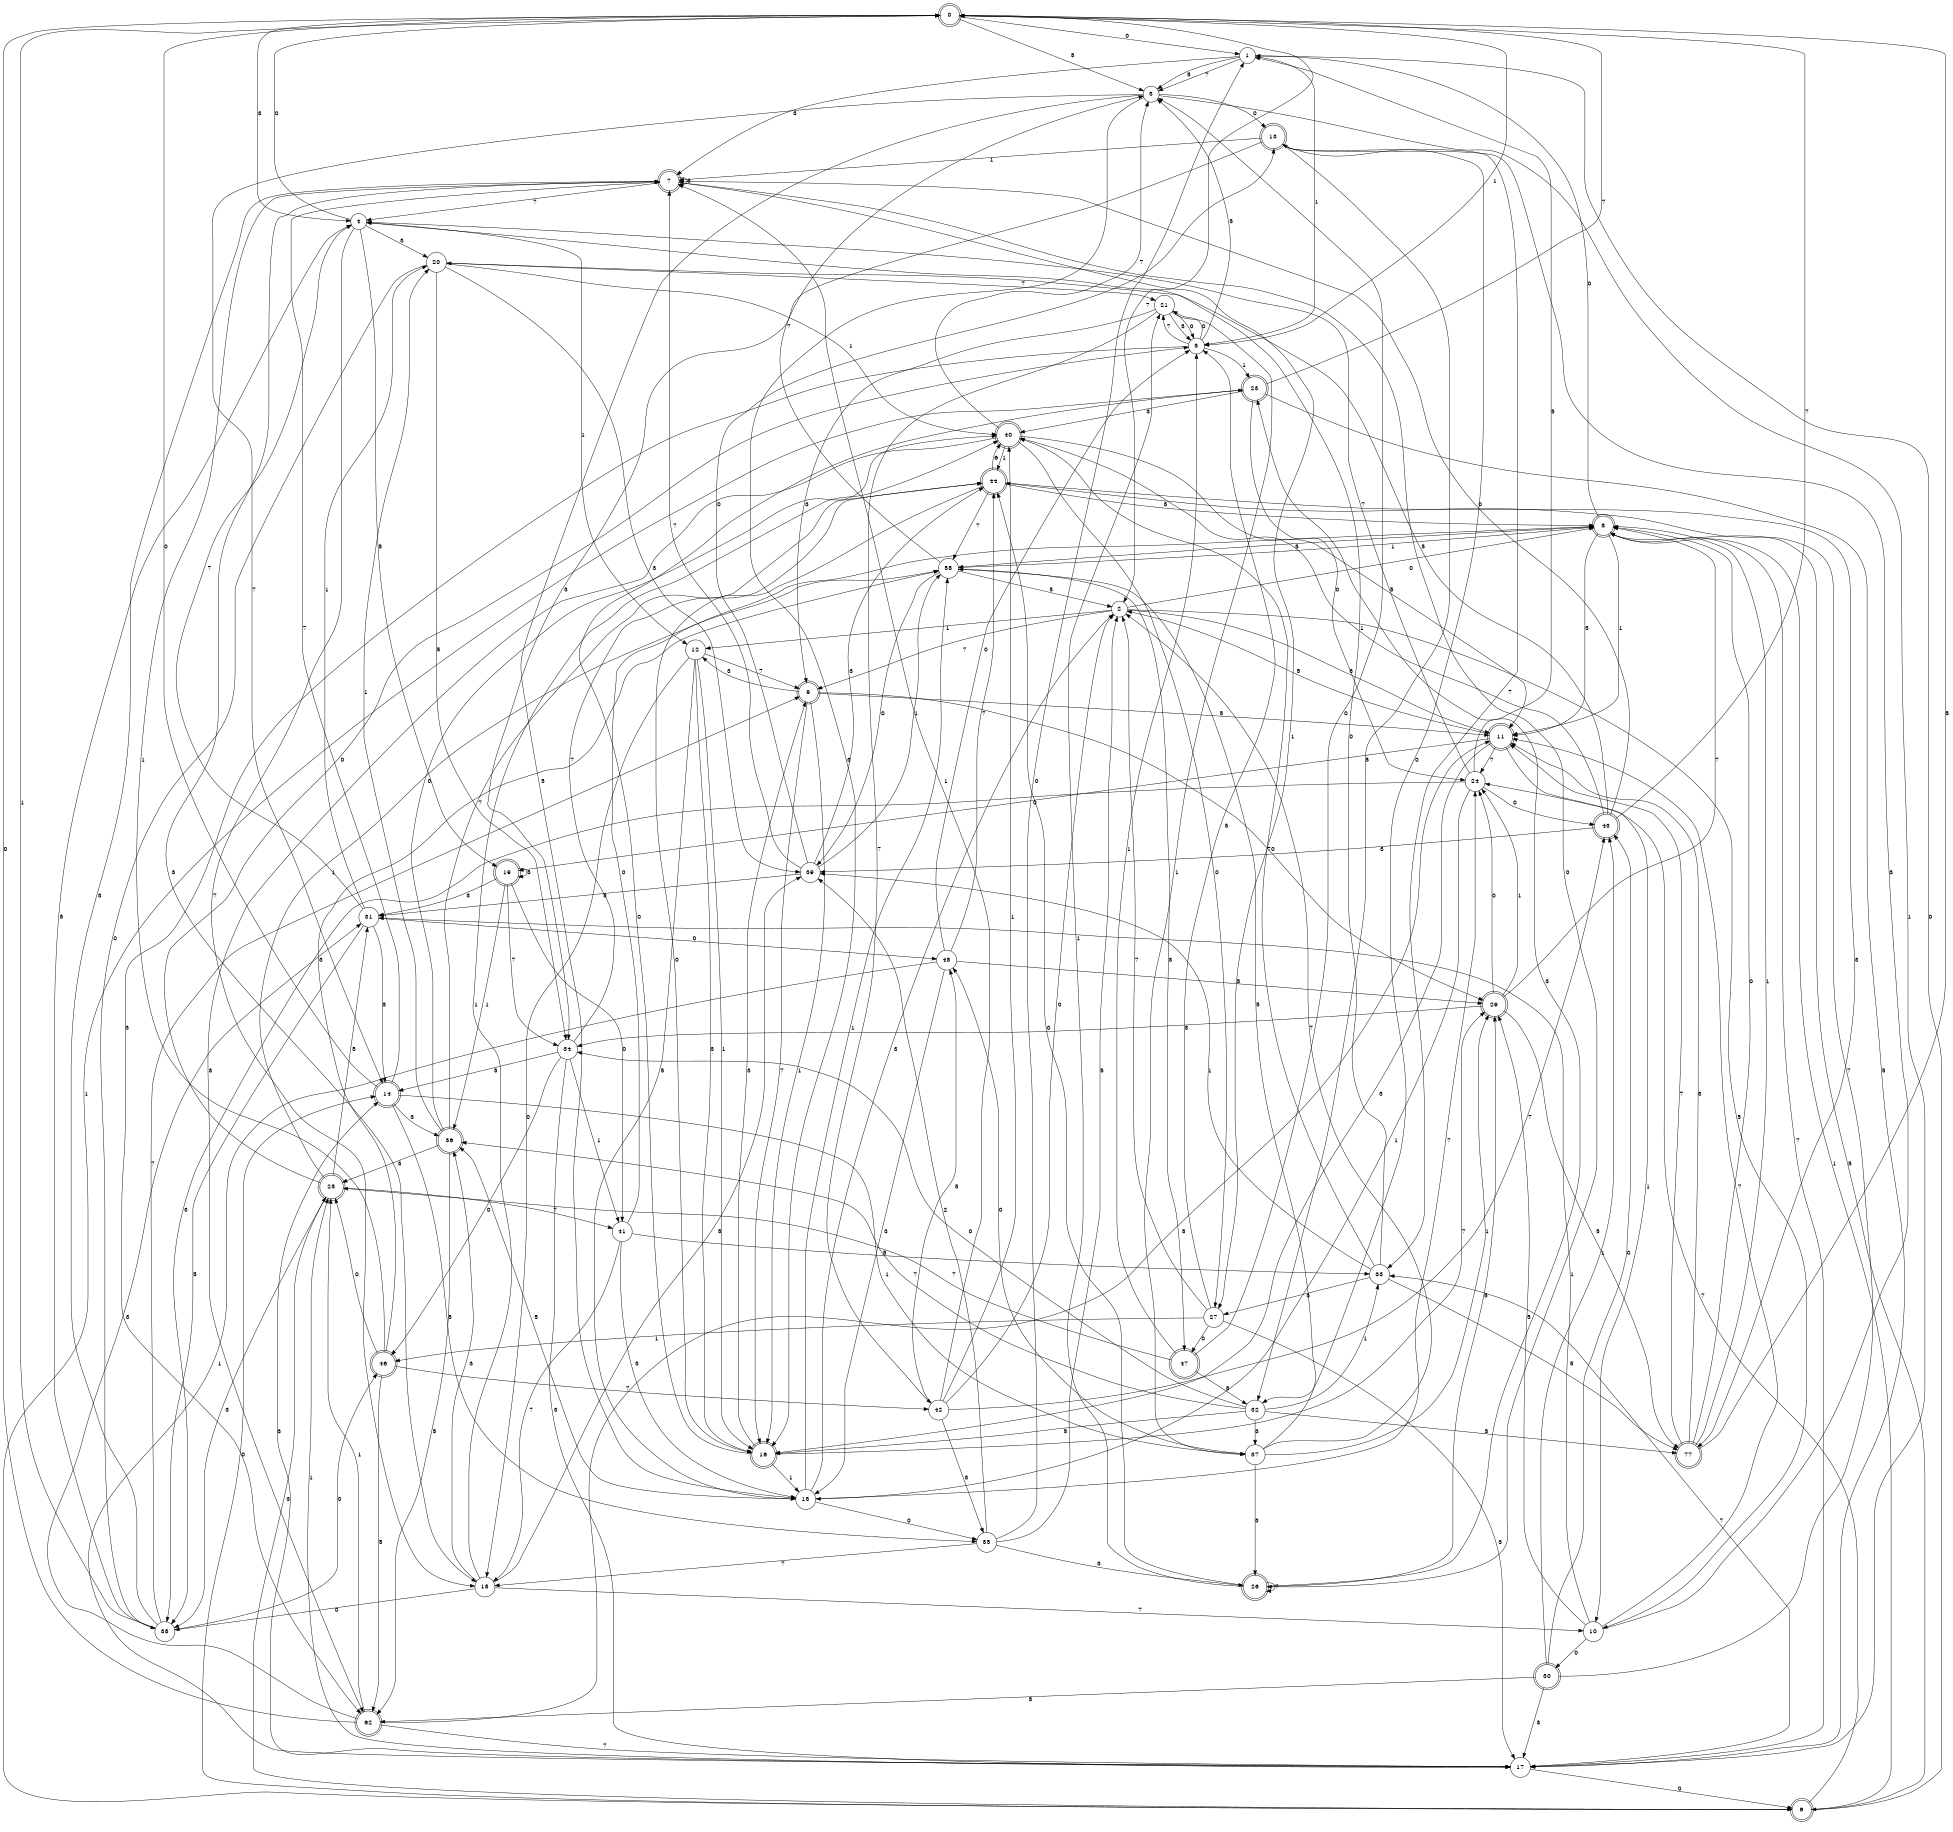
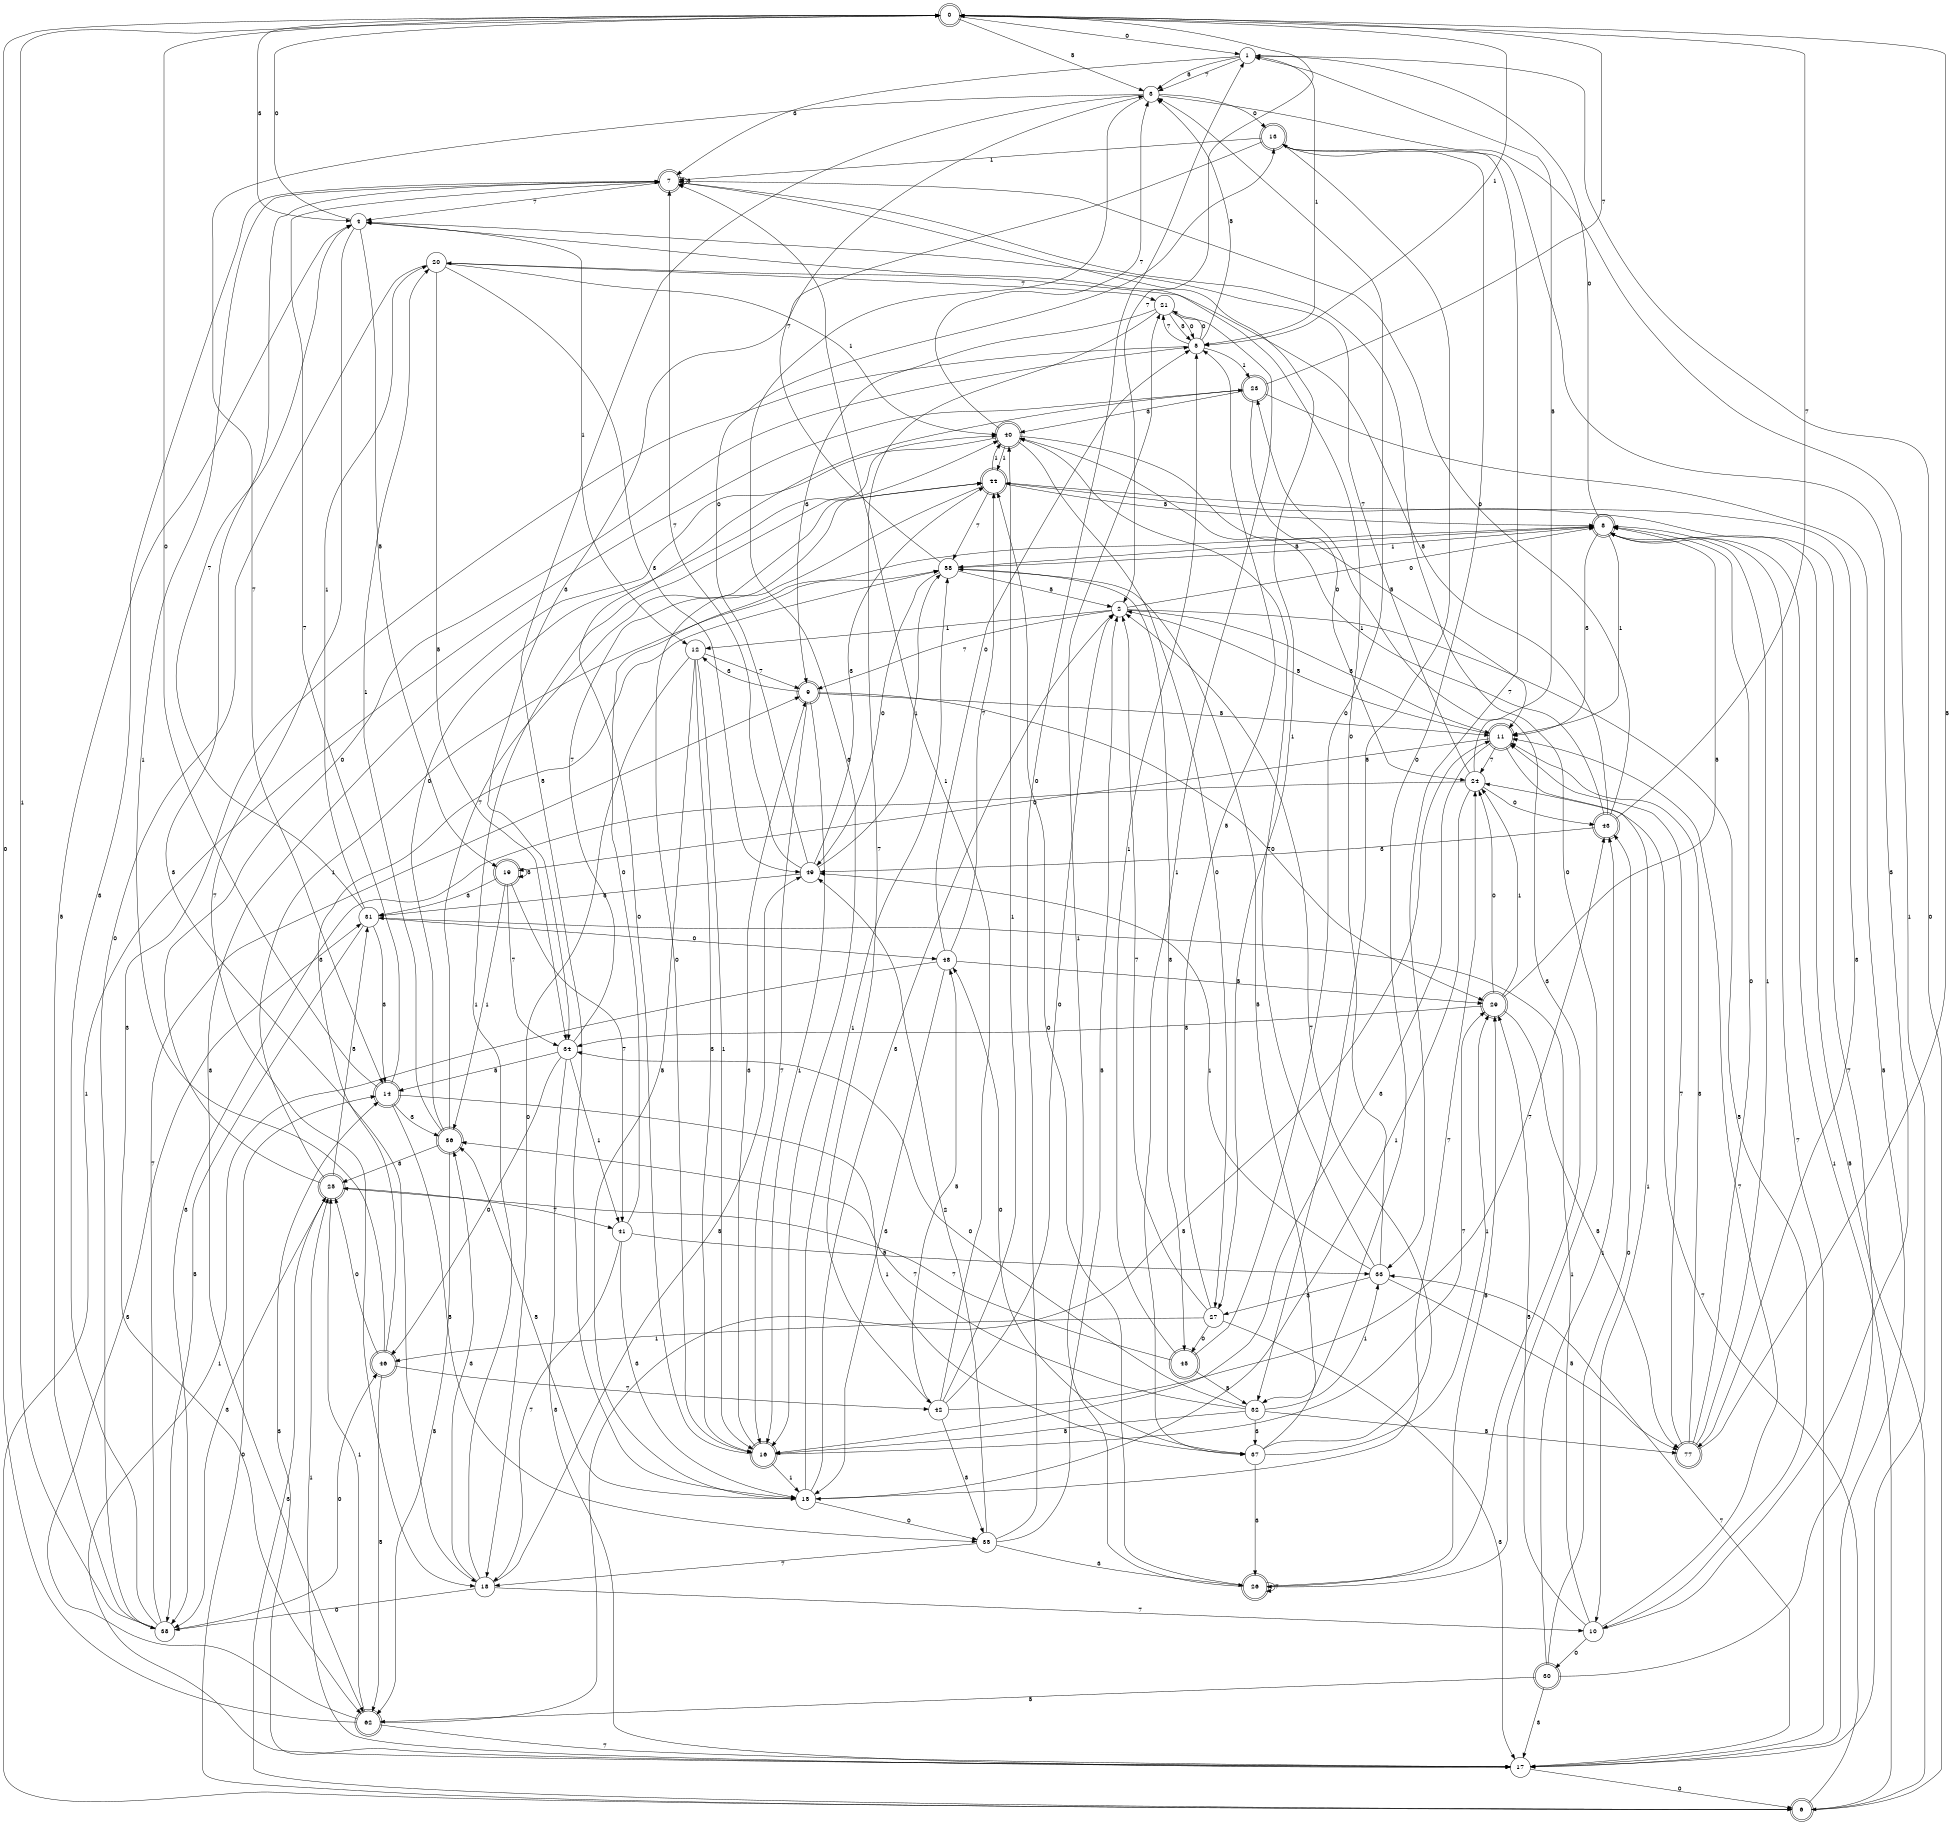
(395, 240) -> none
(996, 458) -> (996, 458)
(1717, 760) -> (1717, 760)
(810, 873) -> (810, 873)
(624, 1049) -> (624, 1049)
(1184, 1364) -> (1184, 1364)
